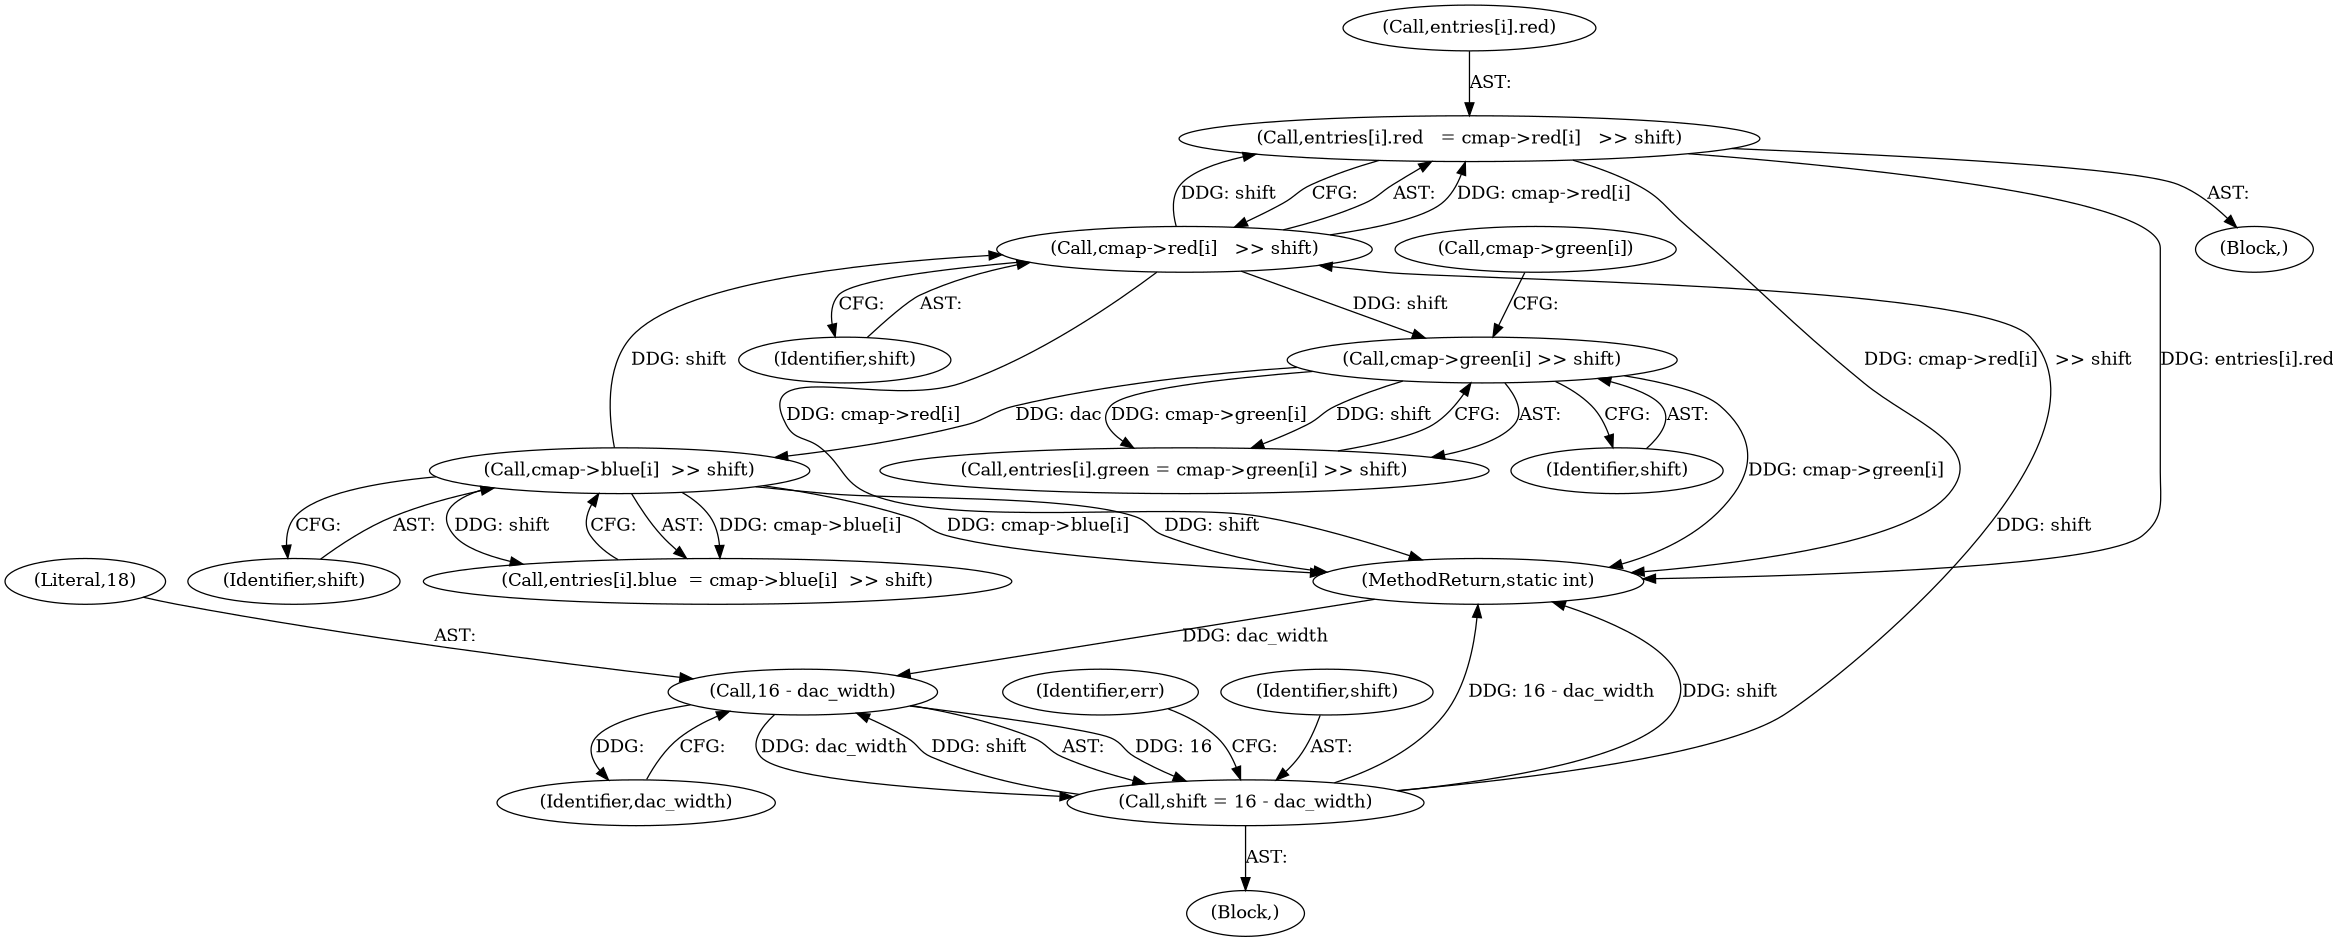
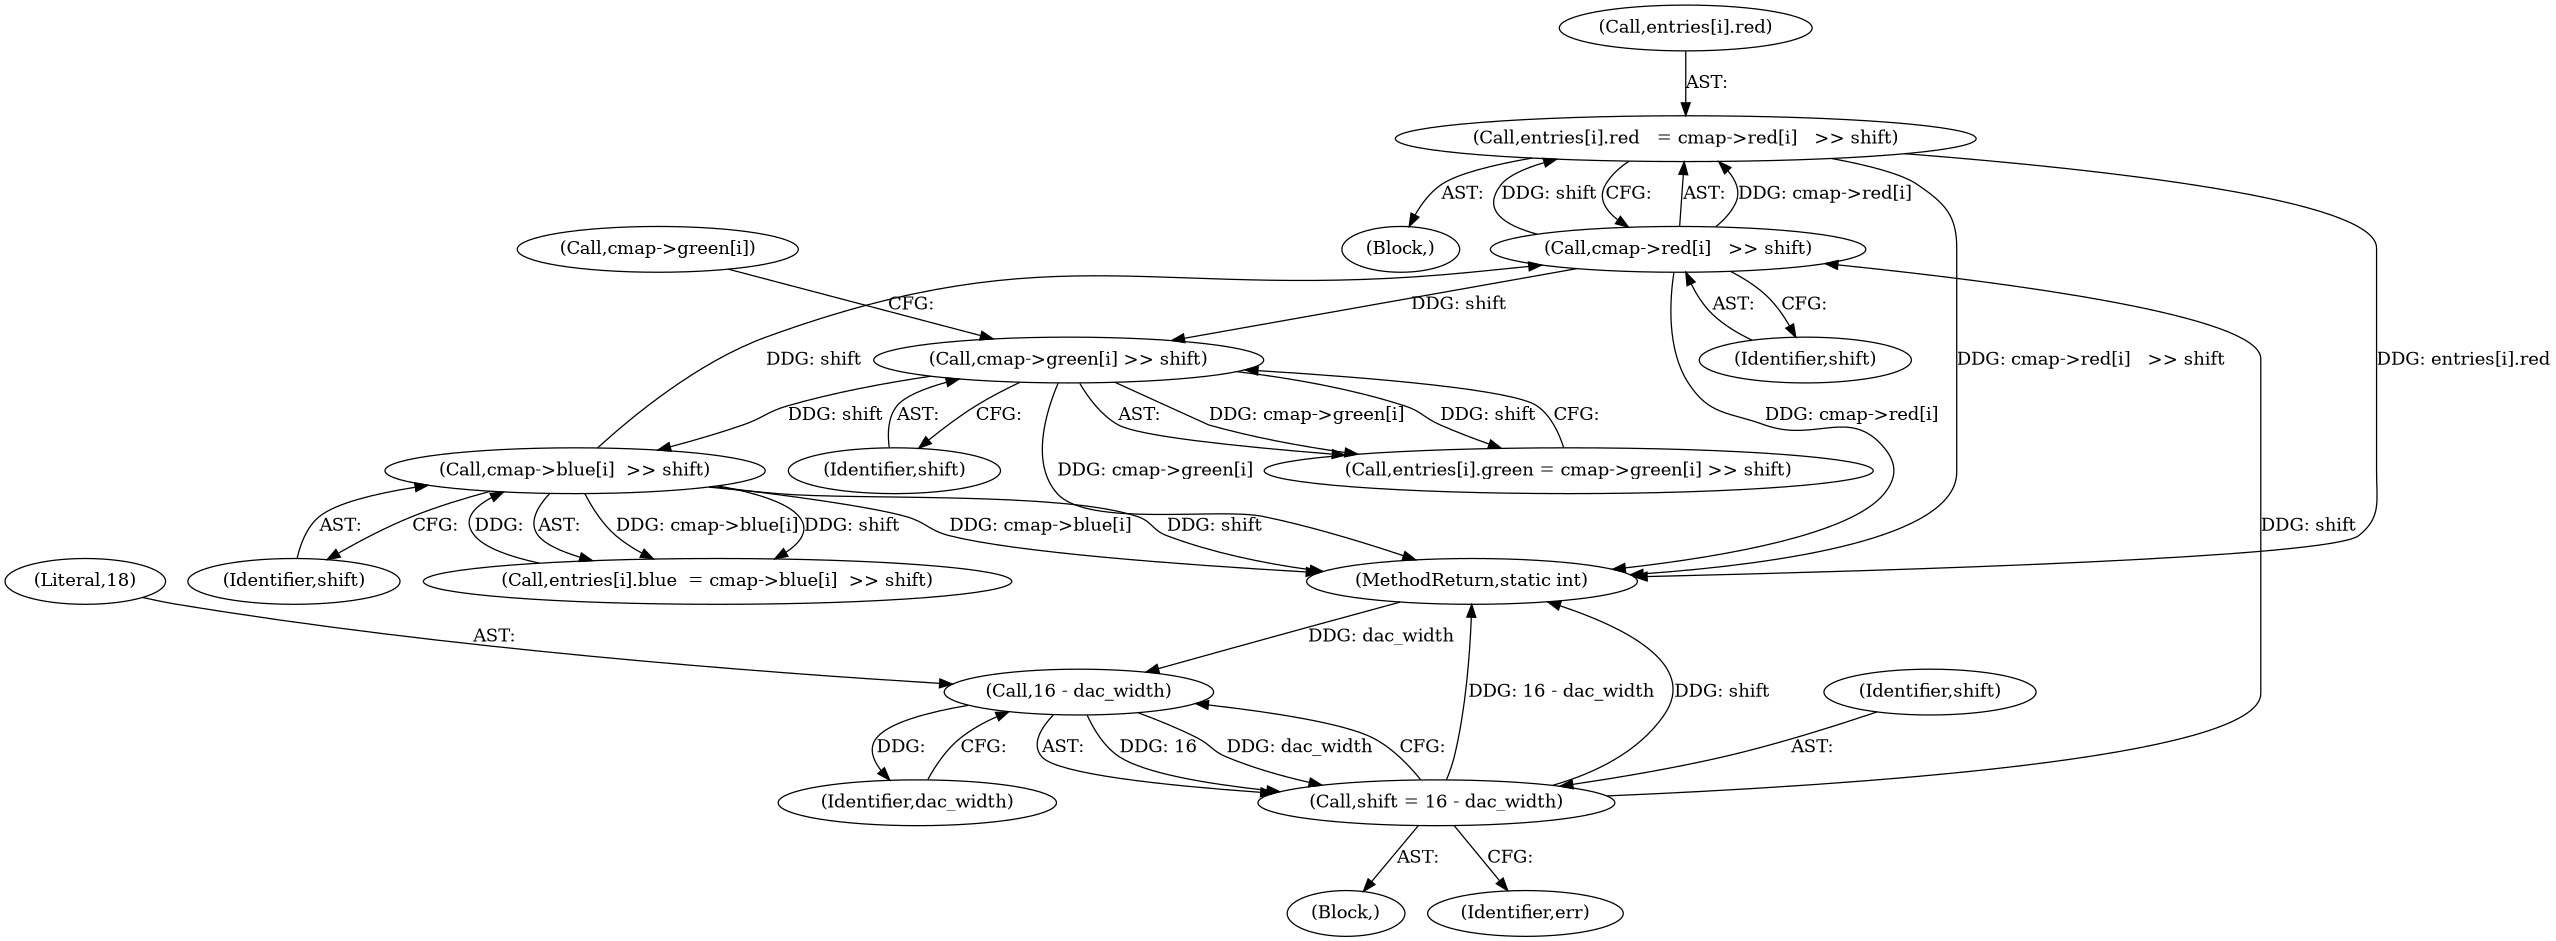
(1059, 415) -> (836, 415)
(616, 526) -> (502, 526)
(1209, 731) -> (1477, 853)
(980, 747) -> (1426, 747)
